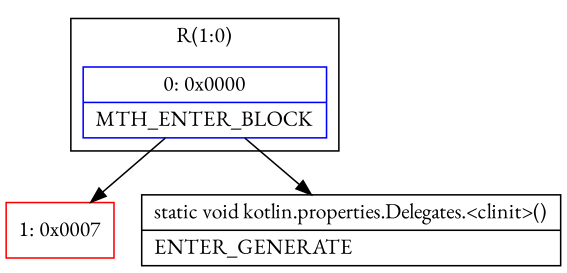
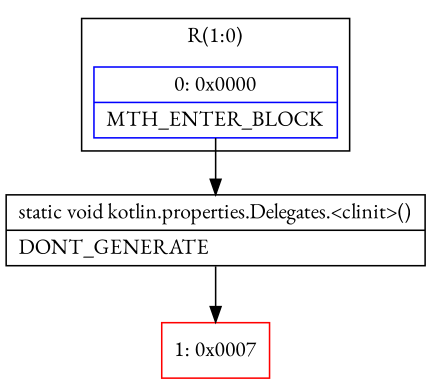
(134, 165) -> (216, 286)
(254, 247) -> (114, 247)
